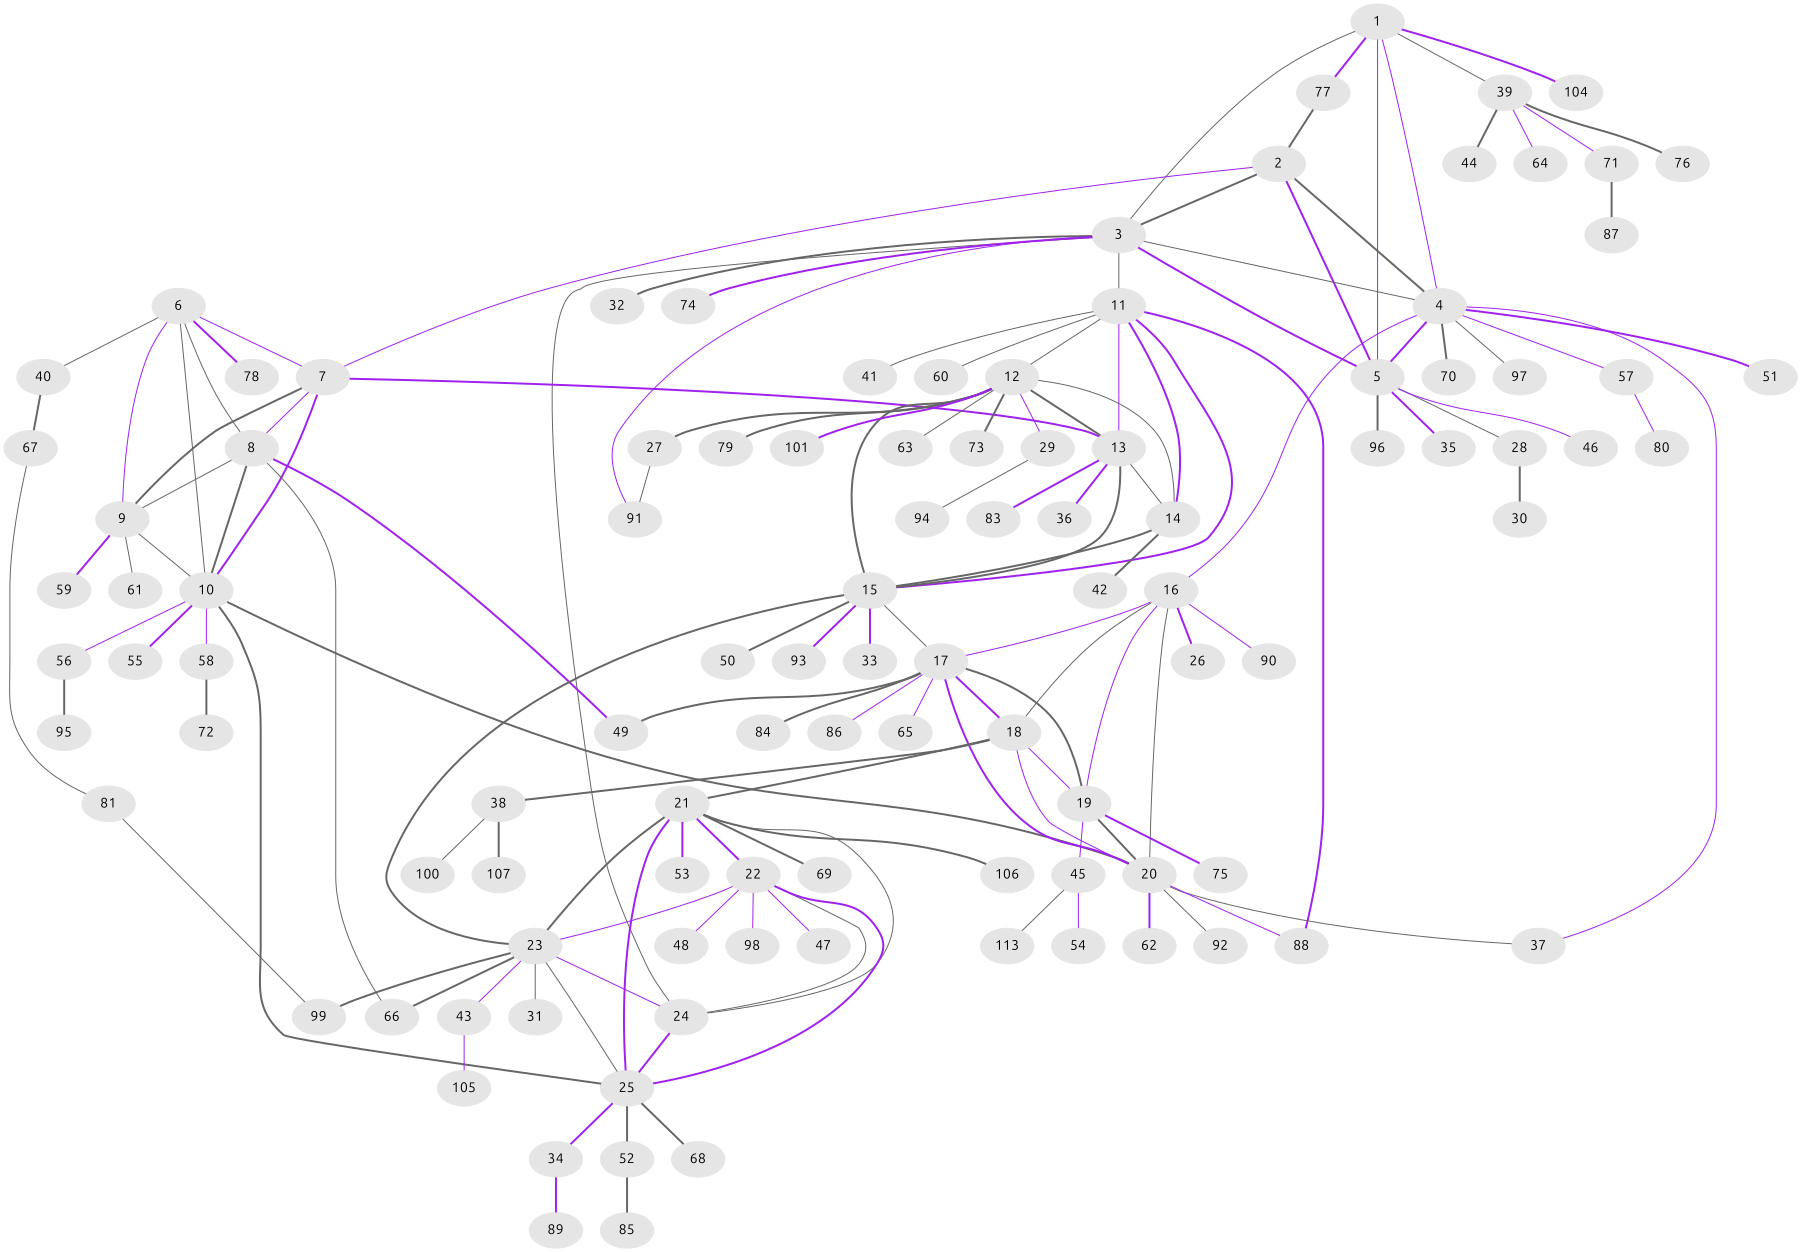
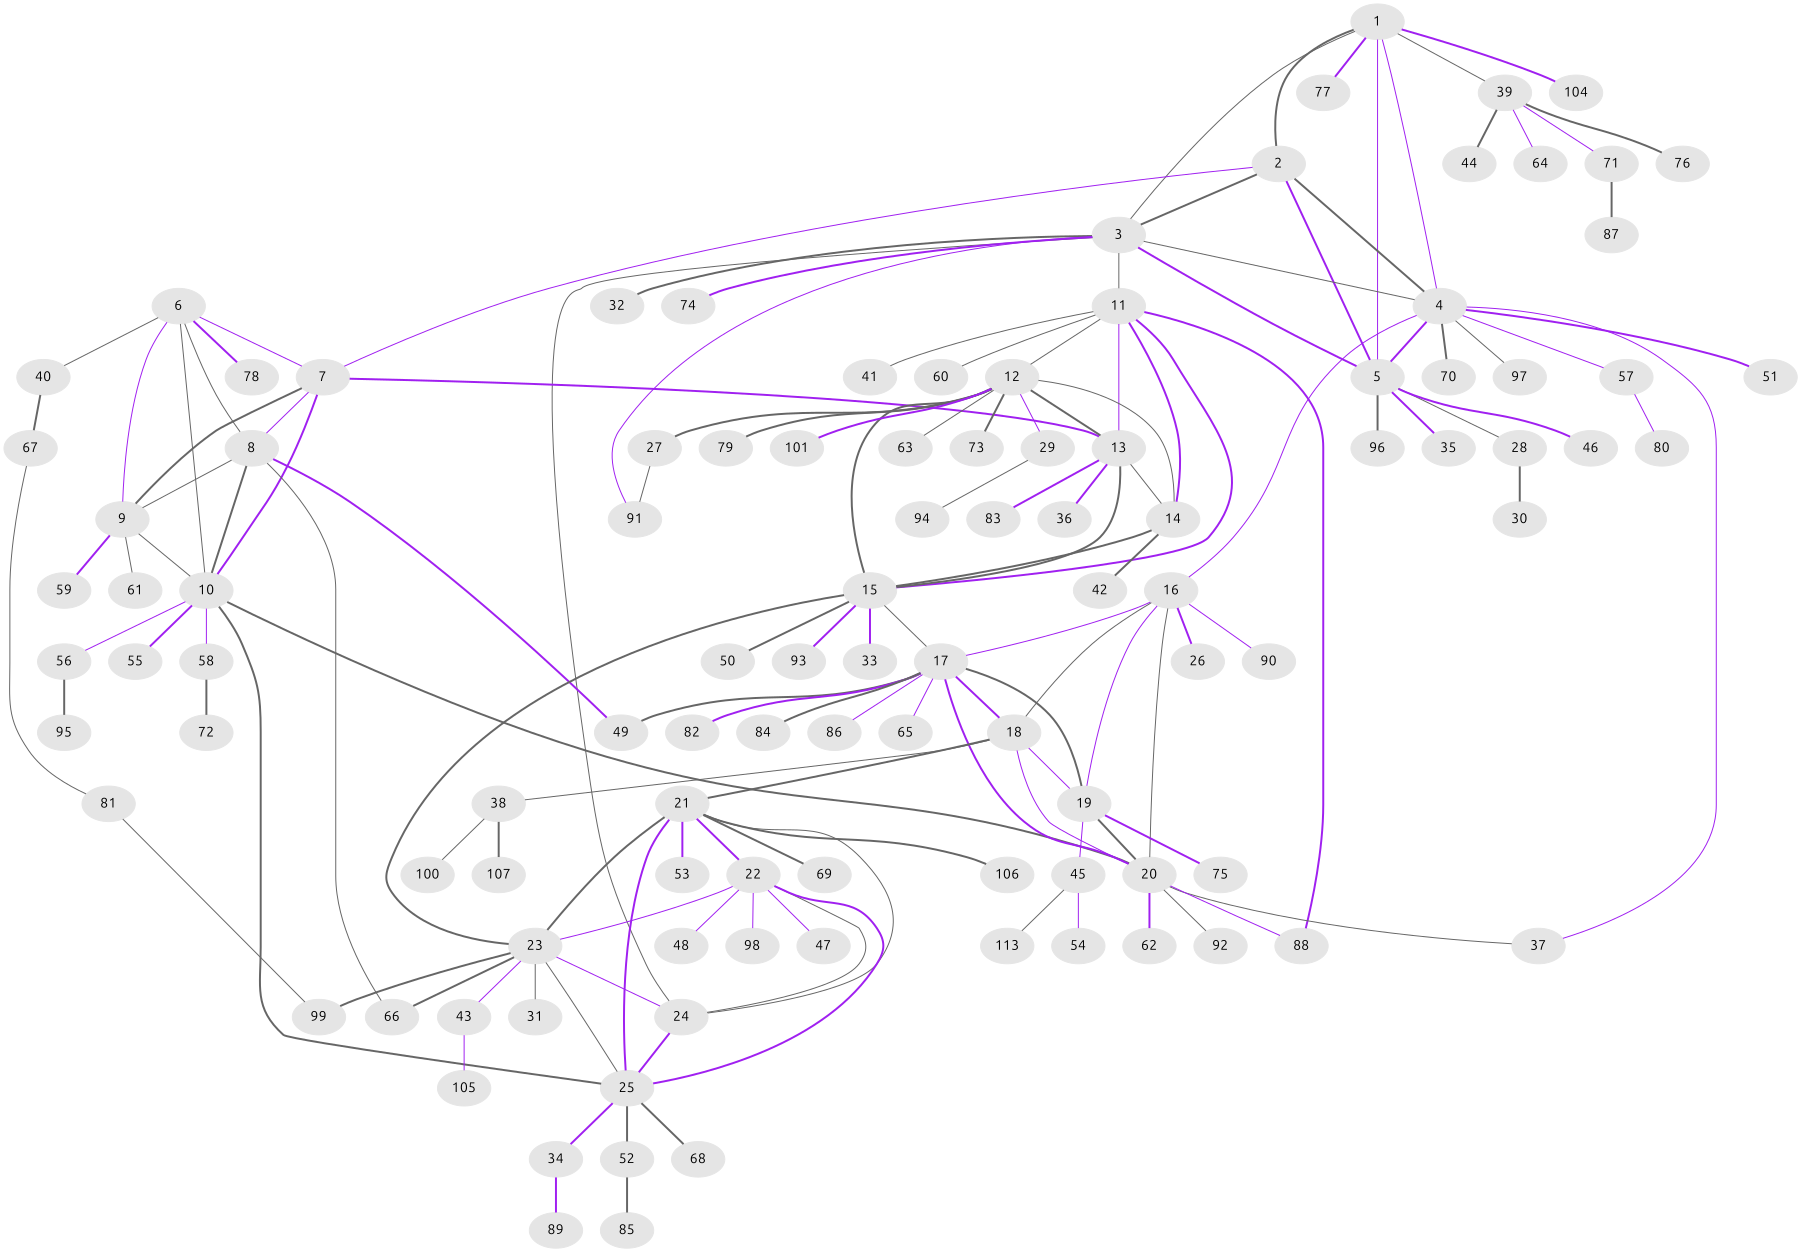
(1301, 128) -> (1290, 72)
(1484, 413) -> (1484, 413)
none -> (692, 733)
(758, 773) -> (758, 773)
